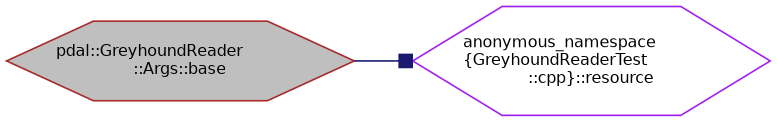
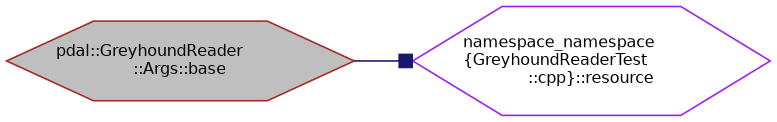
(591, 61) -> (591, 61)
